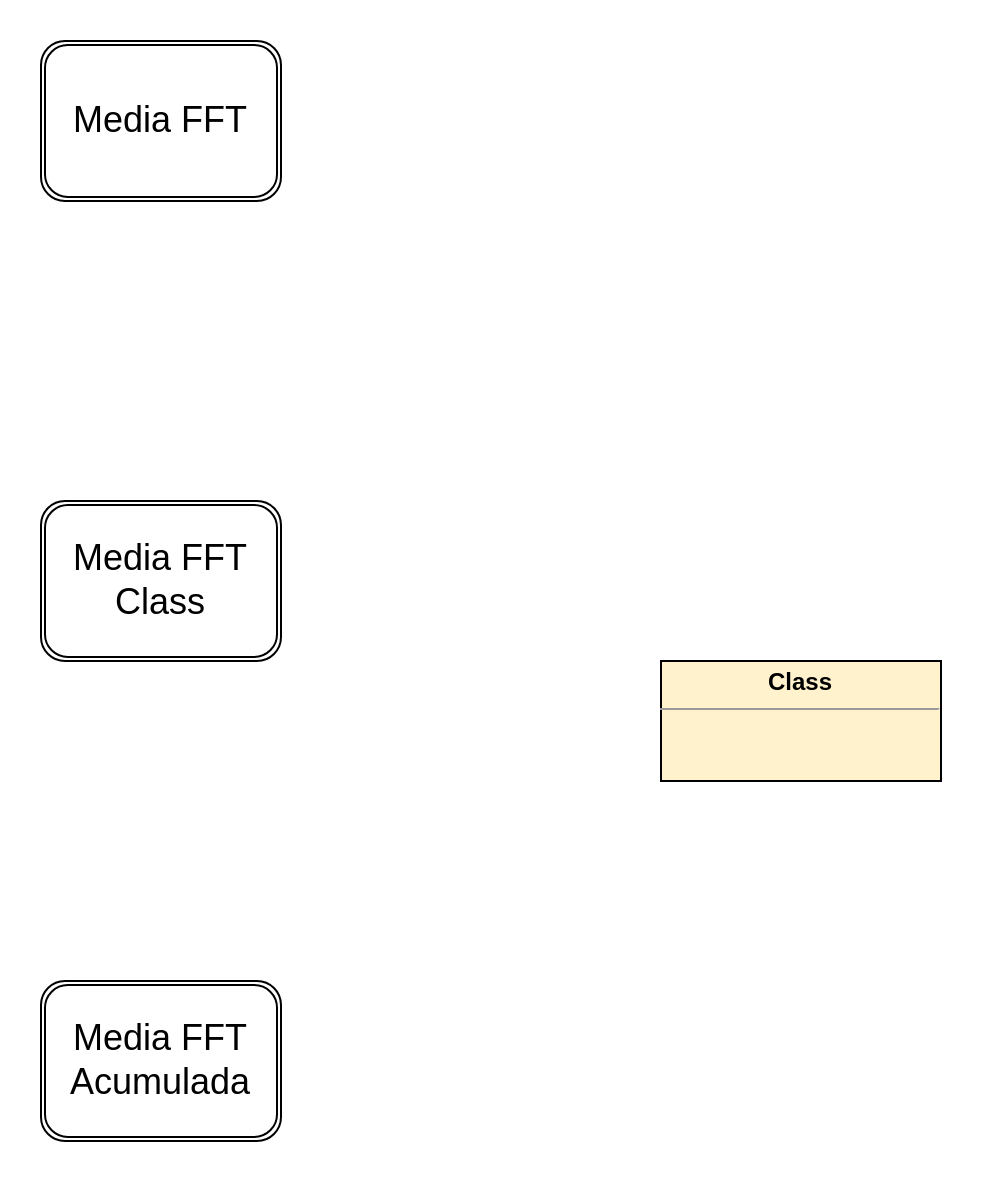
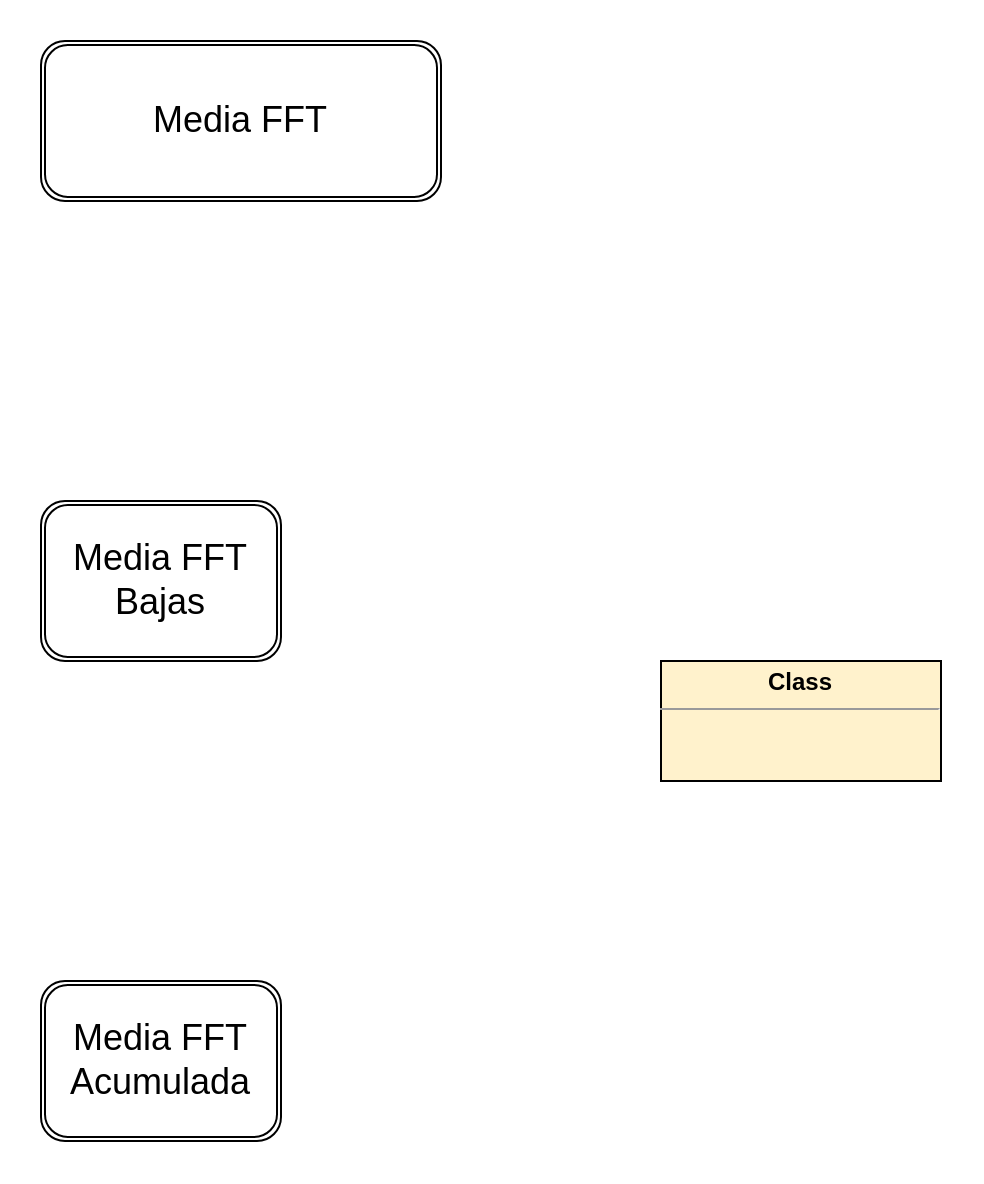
(161, 121) -> (241, 121)
(161, 581) -> (161, 581)
